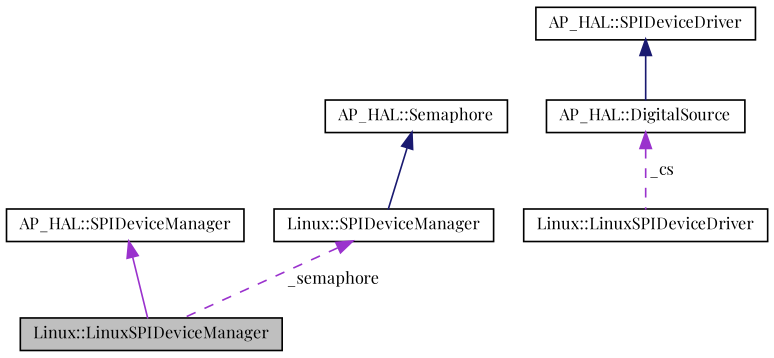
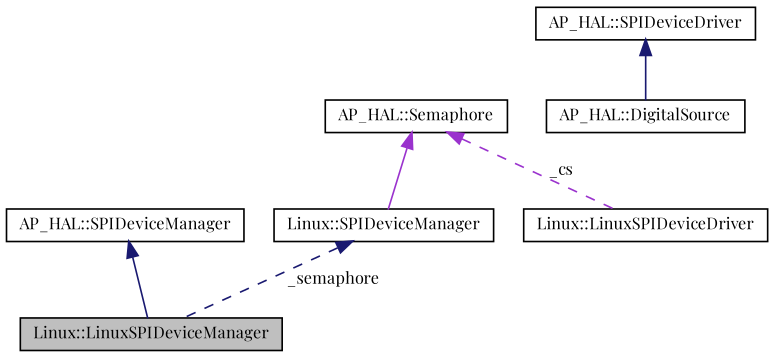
(398, 179) -> (398, 179)
(646, 179) -> (538, 174)
(260, 283) -> (260, 283)
(140, 288) -> (140, 288)
